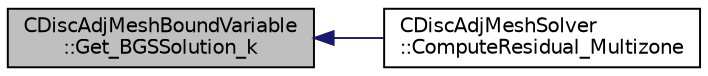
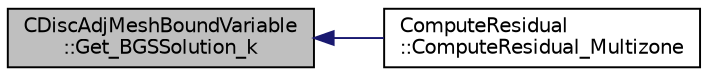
(542, 38) -> (542, 38)
